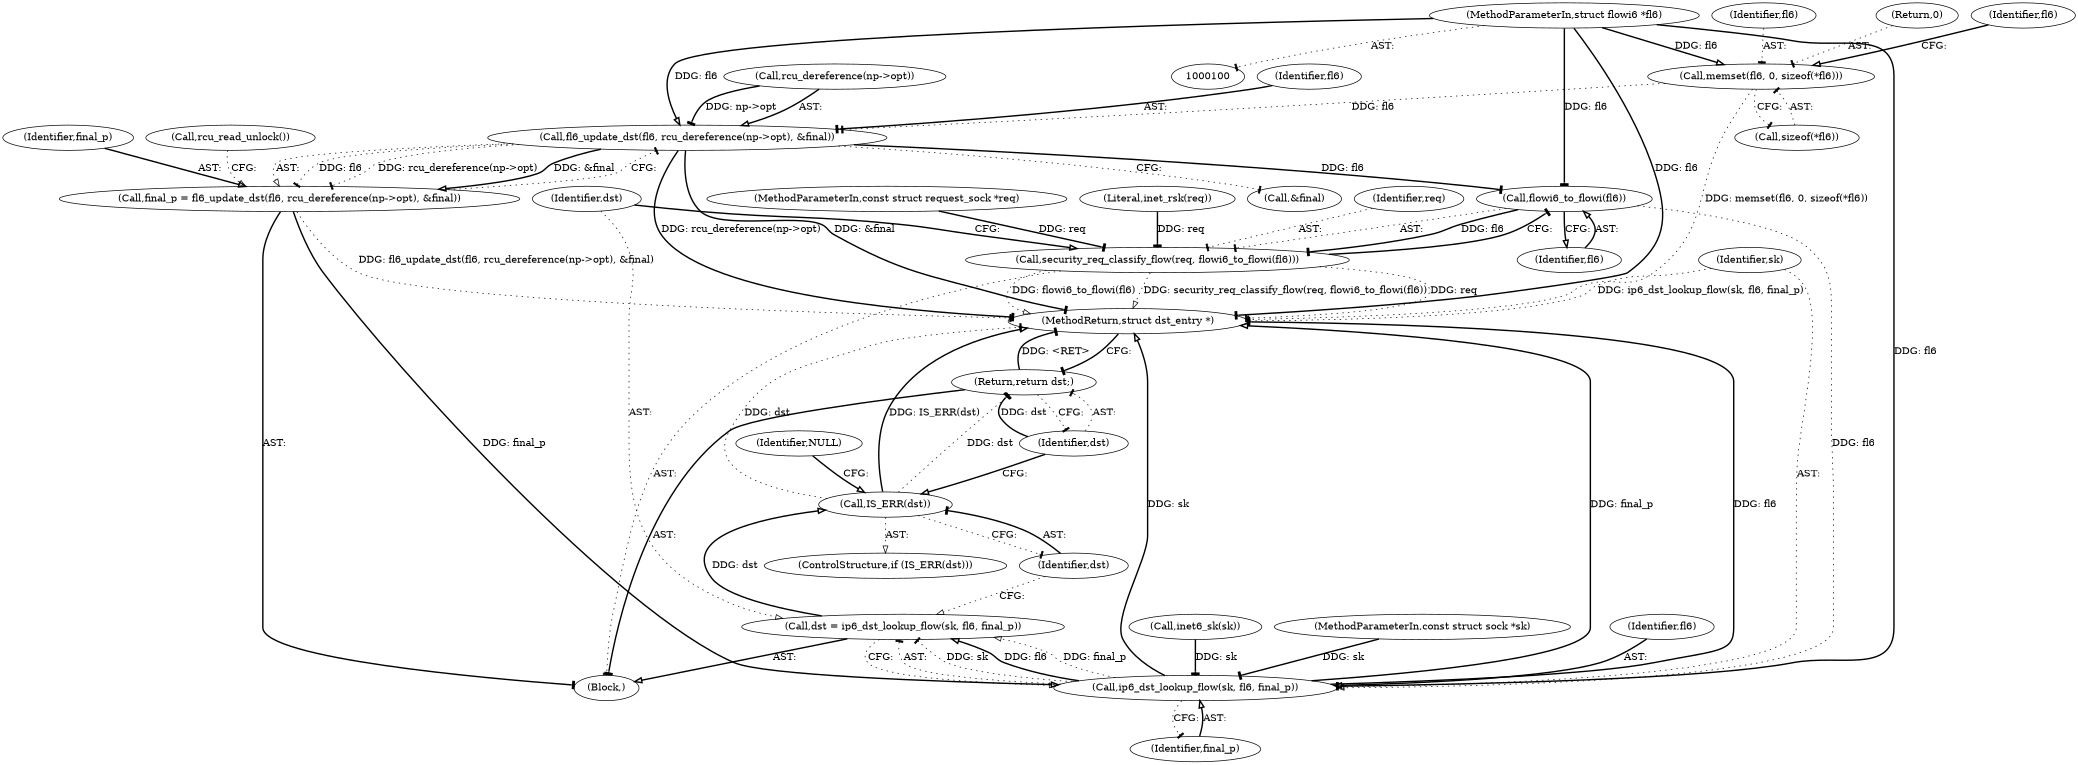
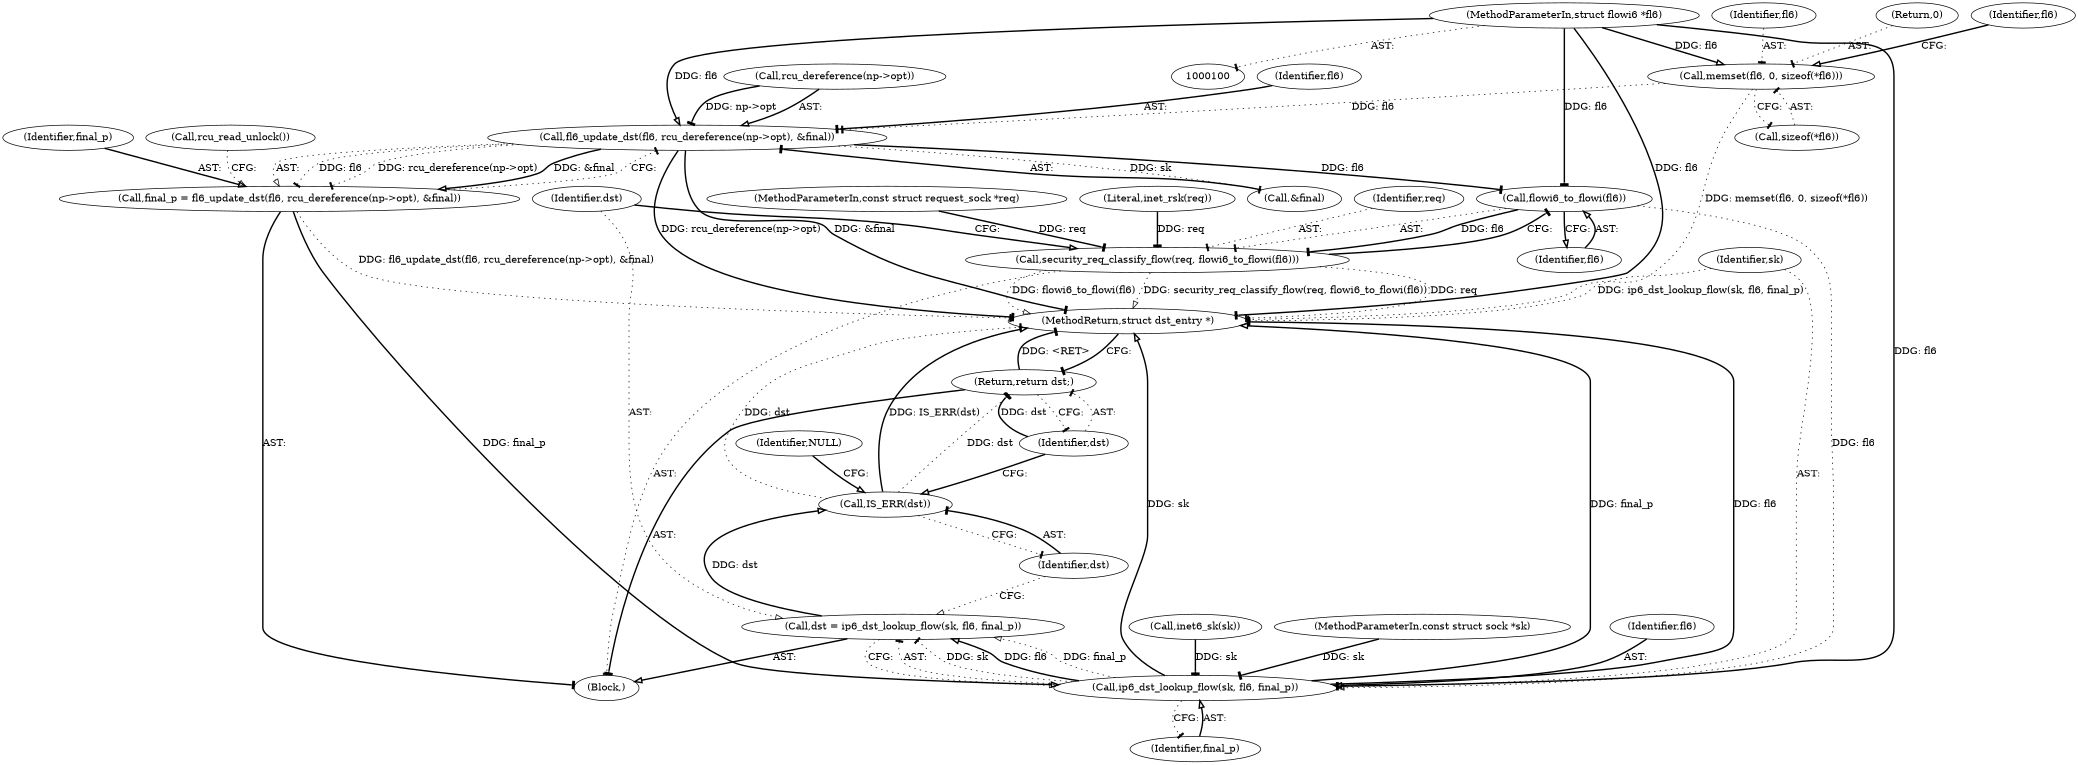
(1151, 168) -> (1151, 168)
none -> (1022, 173)
(886, 566) -> none
